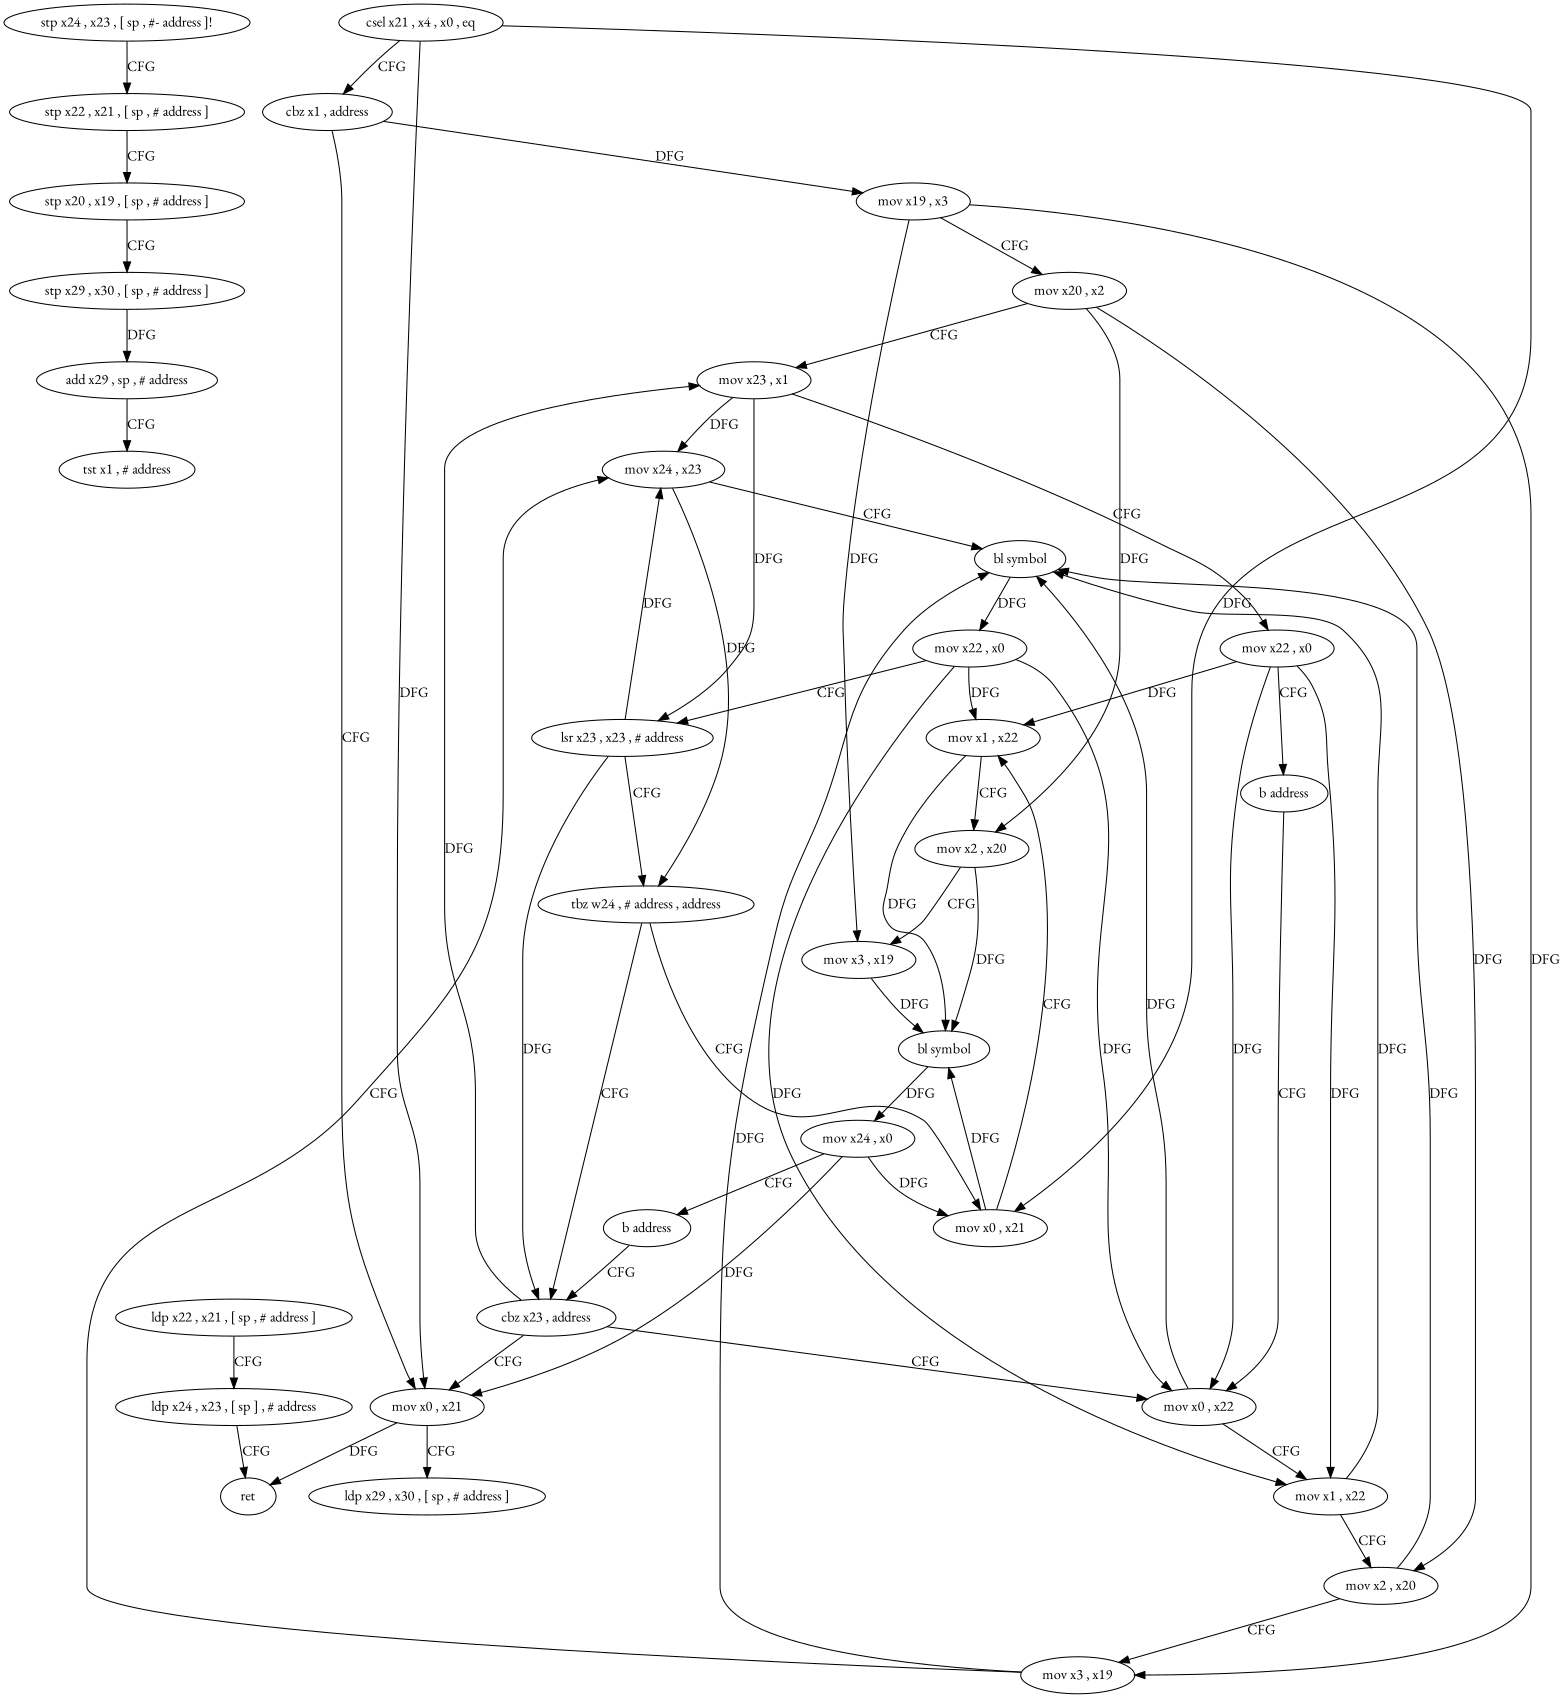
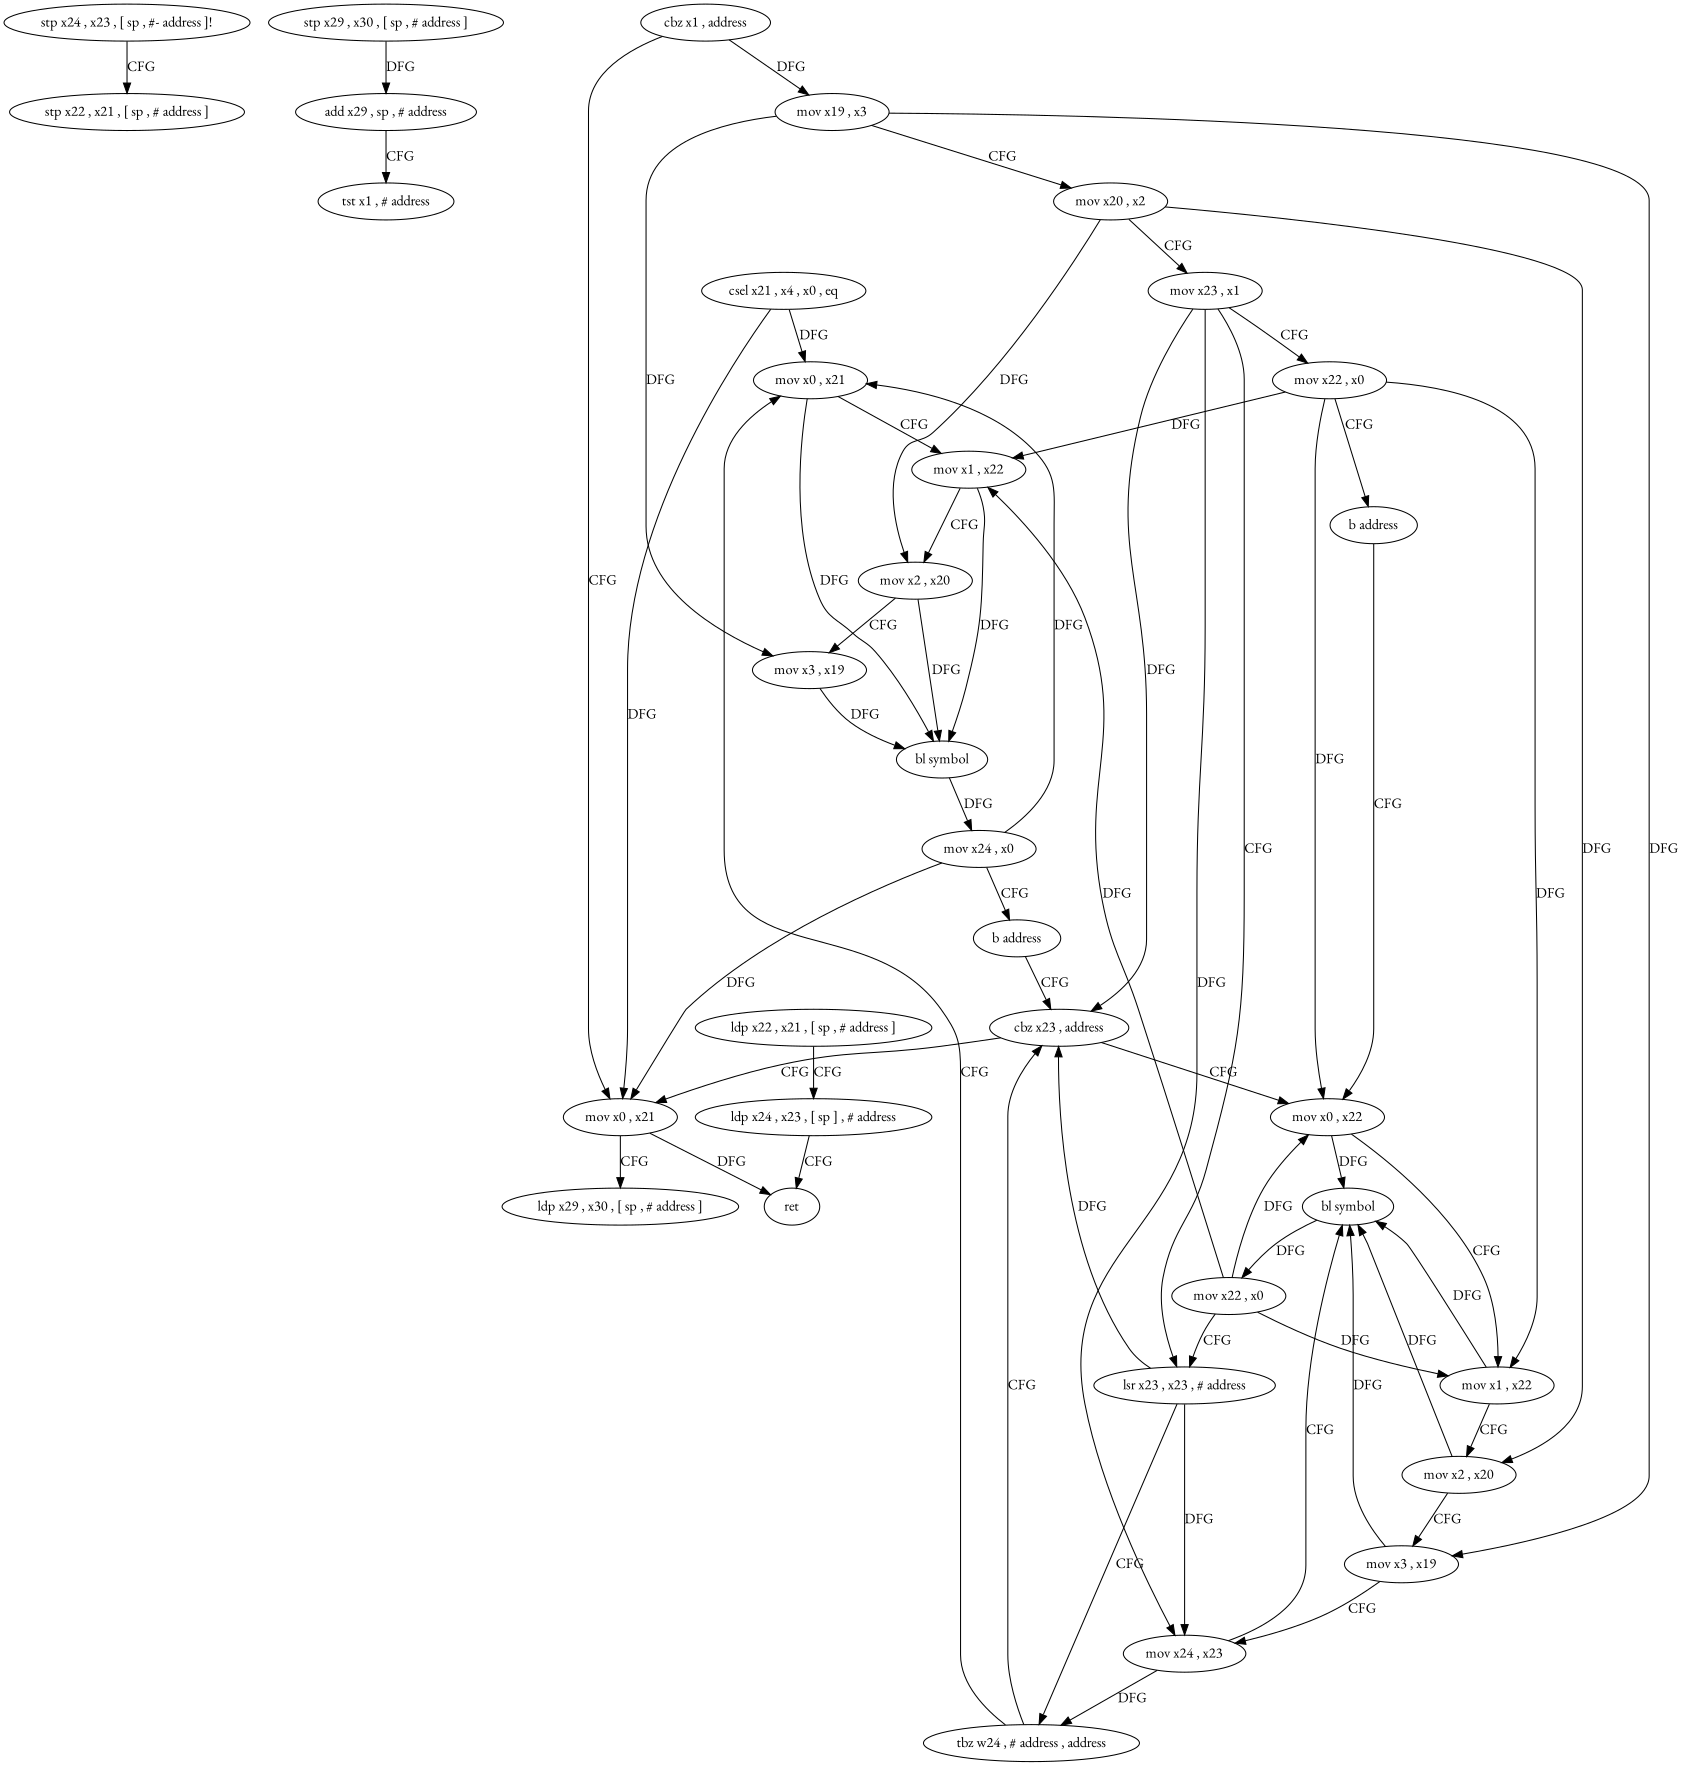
(374, 63) -> none
(127, 201) -> none
(769, 559) -> (1259, 849)
(445, 760) -> (1144, 659)
